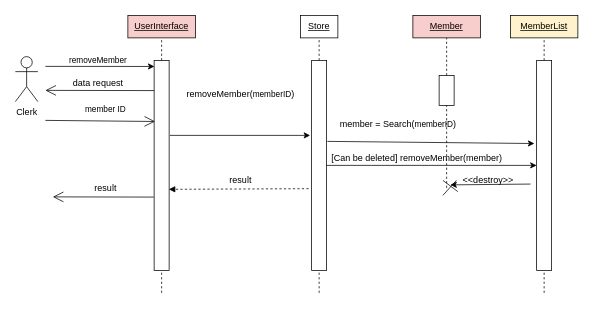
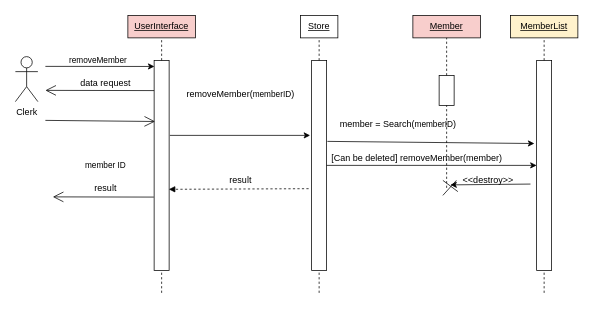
(98, 83) -> (105, 83)
(105, 109) -> (105, 165)
